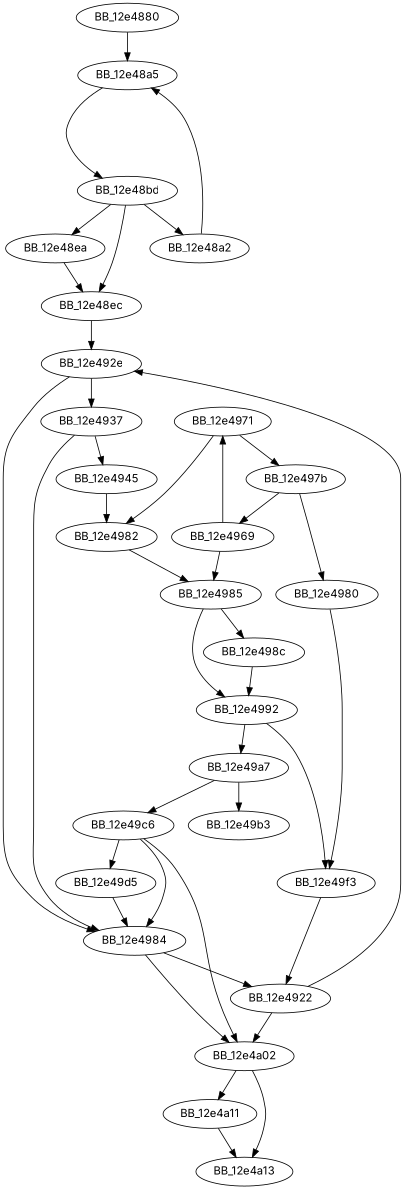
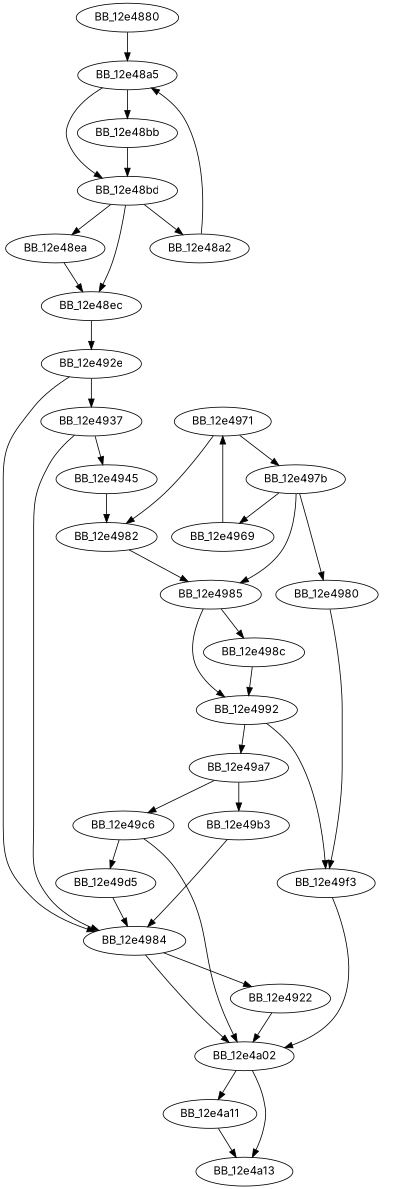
none -> (127, 133)
(218, 562) -> (285, 545)
(401, 609) -> none
(165, 877) -> (191, 881)
(305, 937) -> (348, 983)
